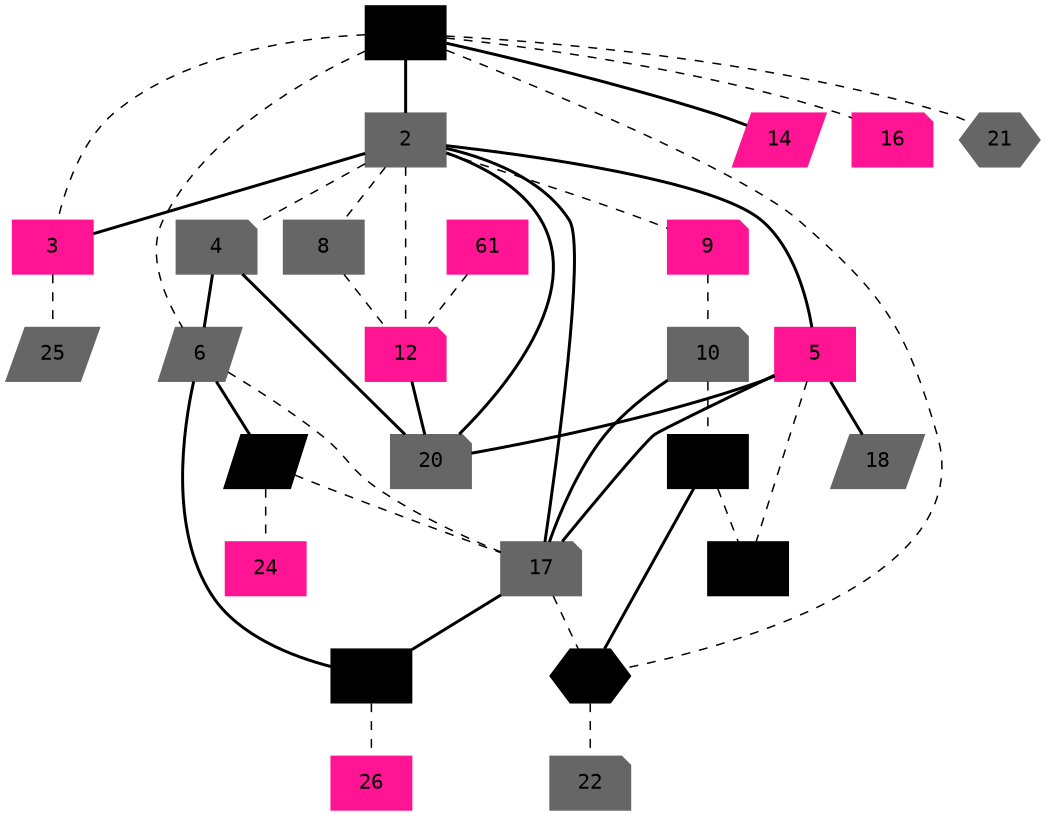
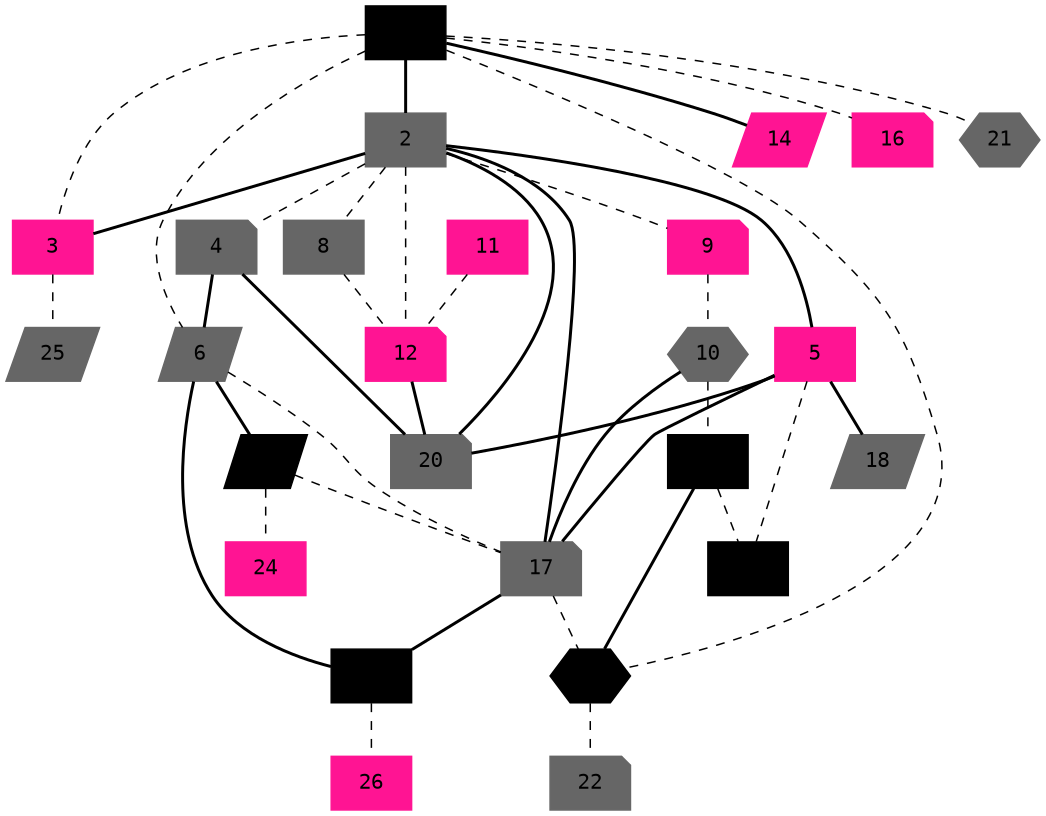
(488, 247) -> (488, 247)
(708, 354) -> (708, 354)
